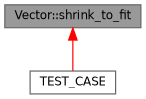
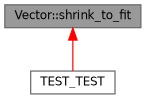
(73, 82) -> (73, 82)
